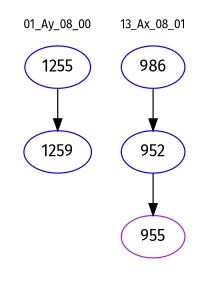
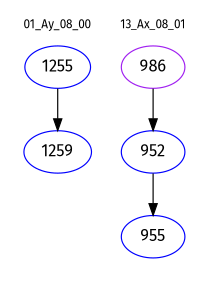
(153, 67) -> (153, 67)
(153, 237) -> (153, 237)
